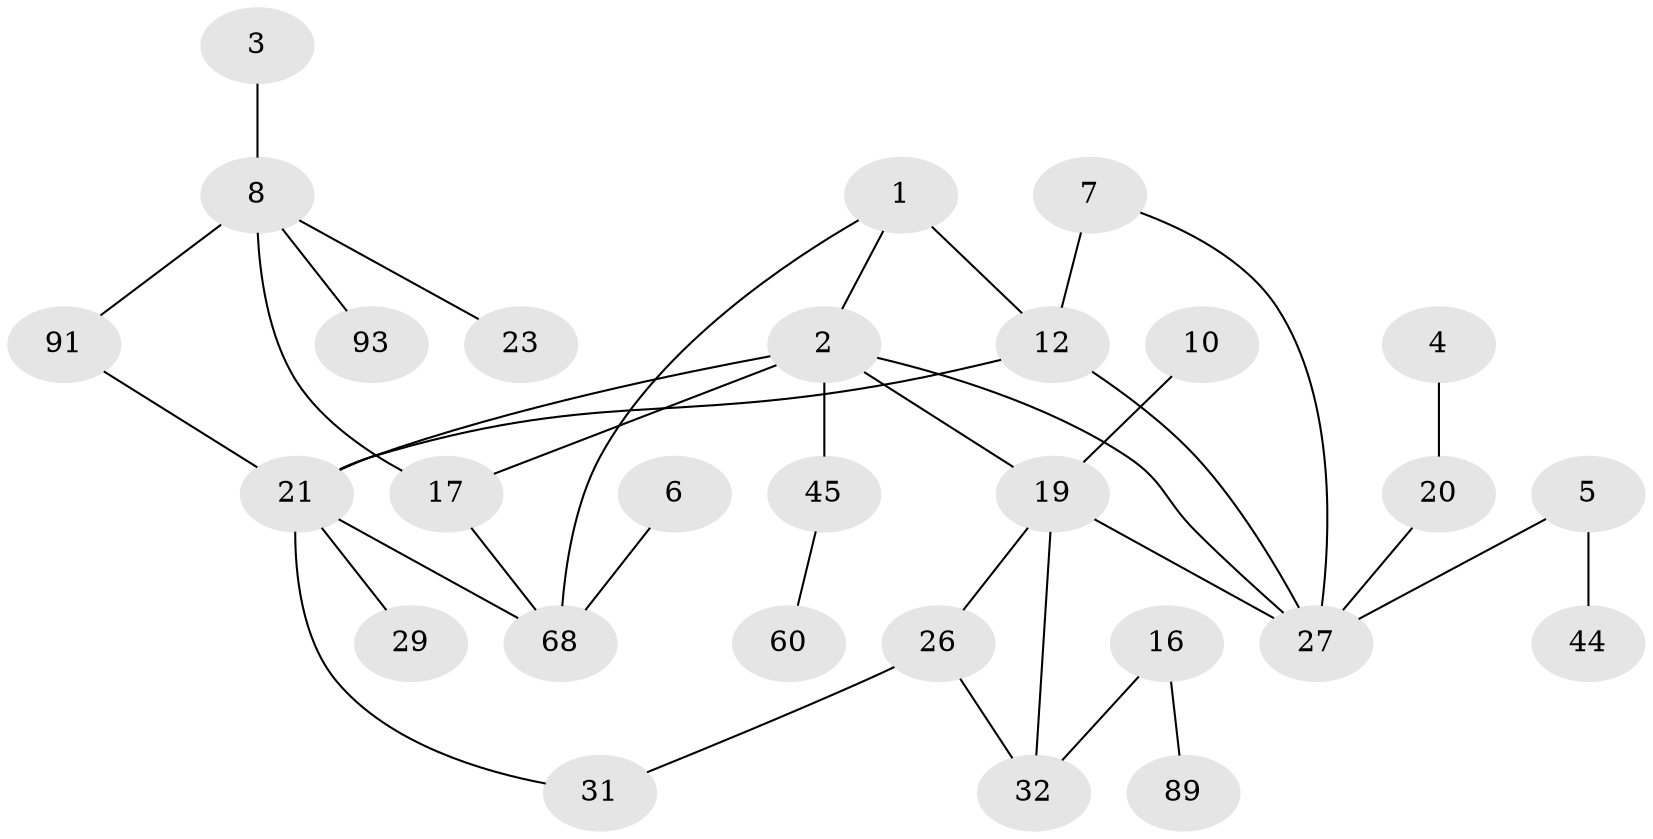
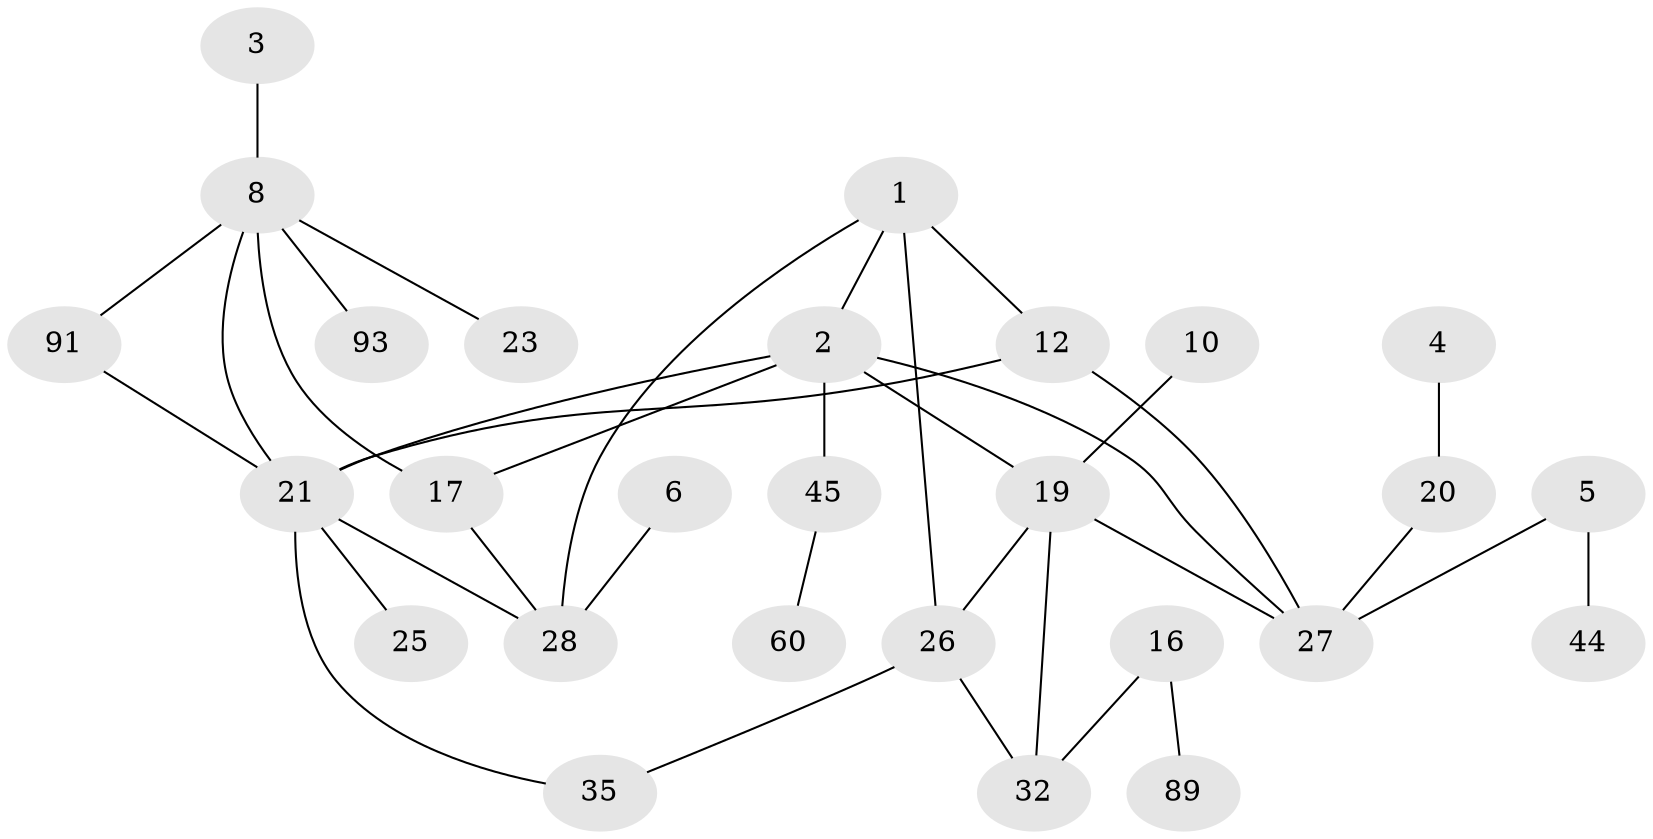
(1090, 195) -> none
none -> (223, 351)
none -> (921, 429)
(411, 644) -> (411, 644)
(561, 644) -> (561, 644)
(600, 793) -> (600, 793)
